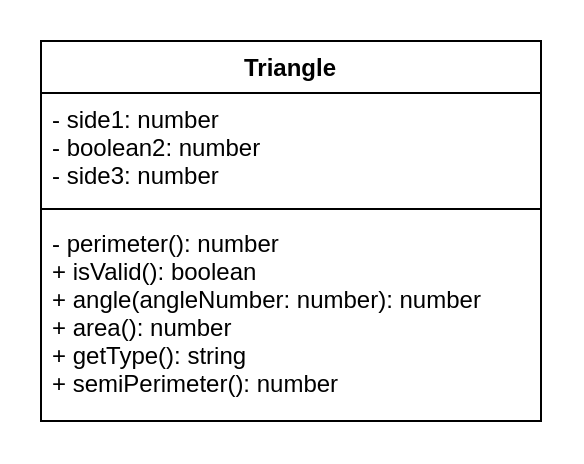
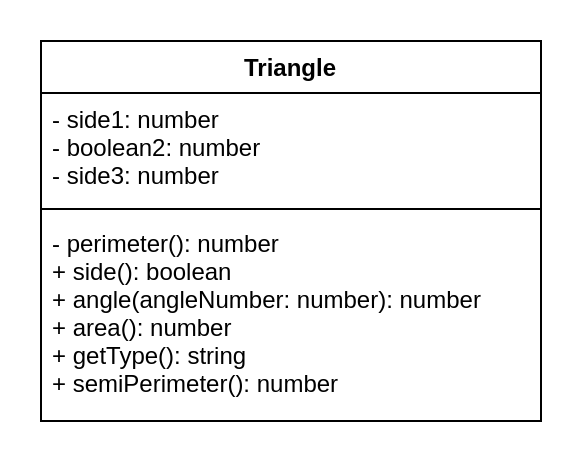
(181, 244) -> (181, 244)
